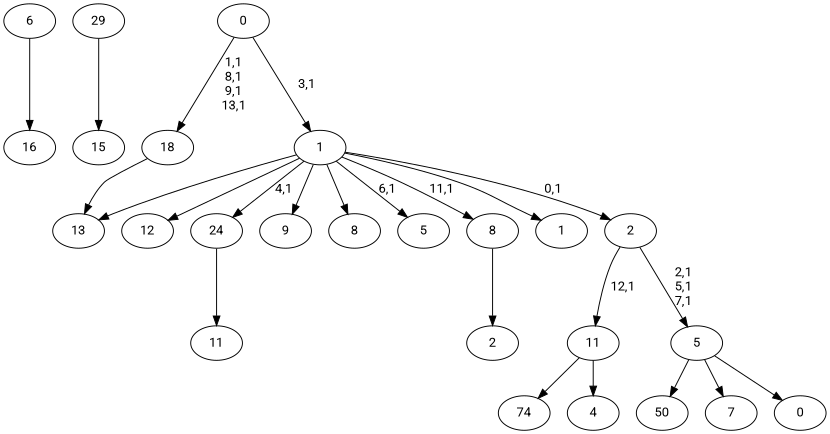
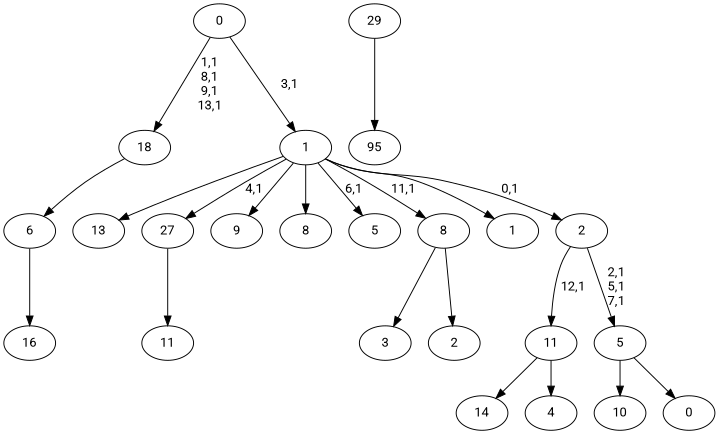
(99, 148) -> (375, 148)
(113, 176) -> (86, 182)
(148, 231) -> none
(217, 231) -> (168, 231)
none -> (385, 343)
(524, 413) -> (482, 413)
(662, 413) -> (620, 413)
(731, 413) -> none
